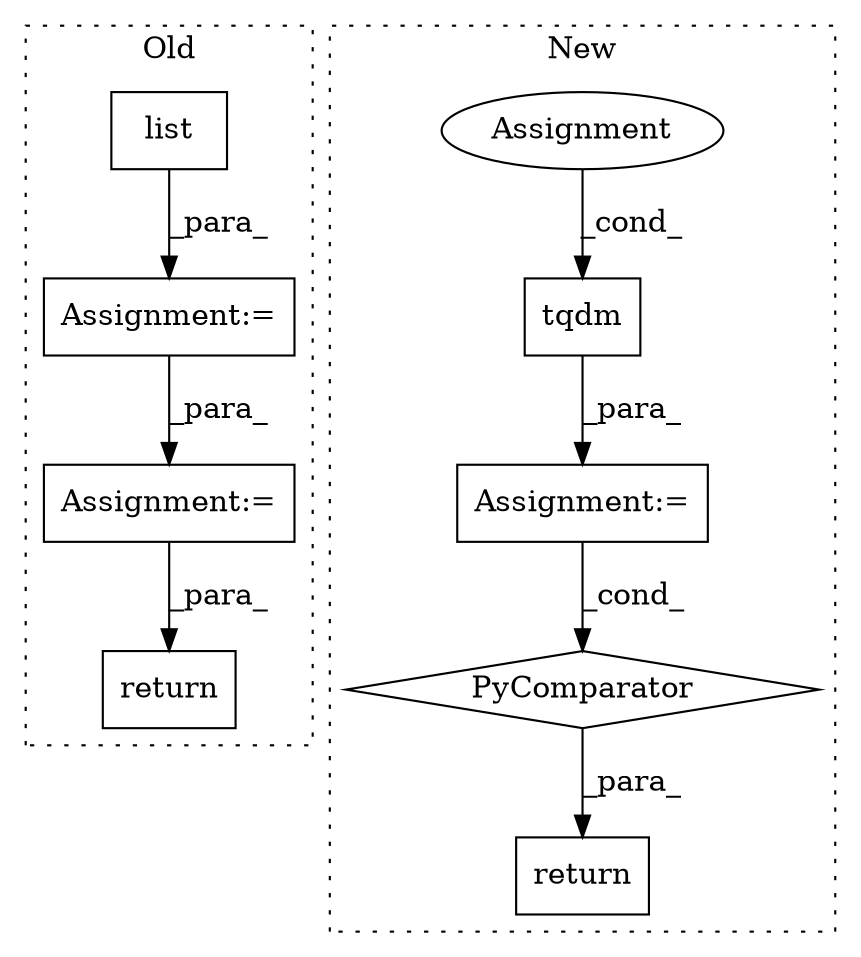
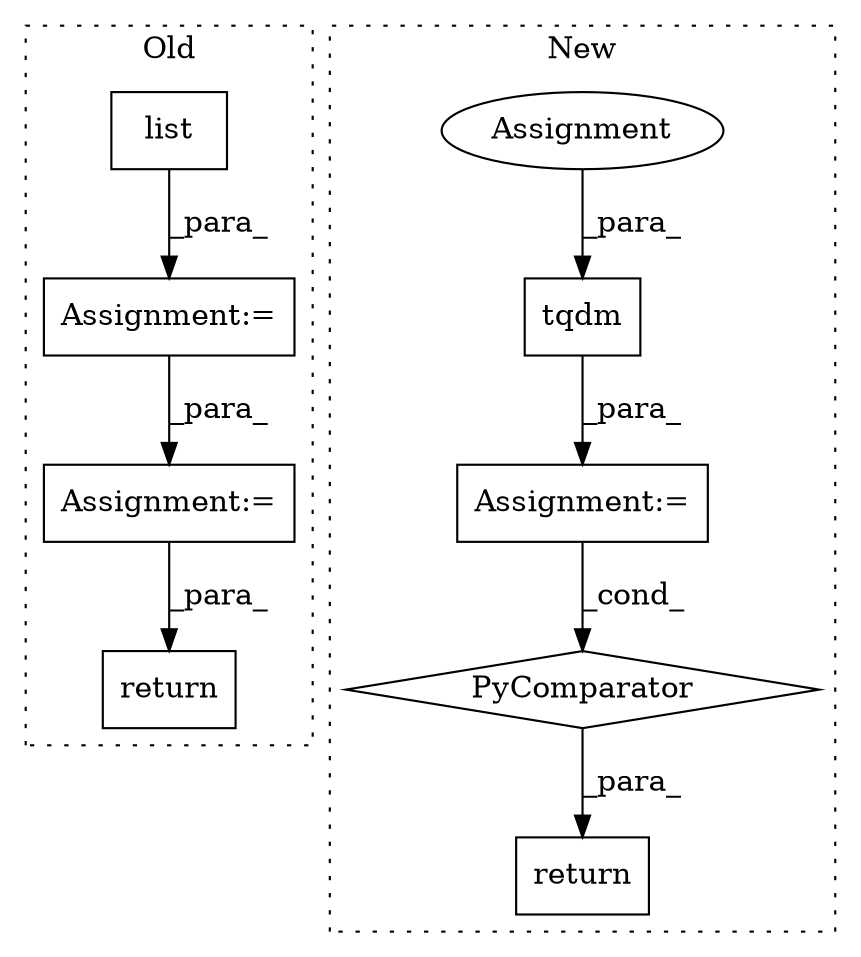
(632, 224) -> (632, 224)
